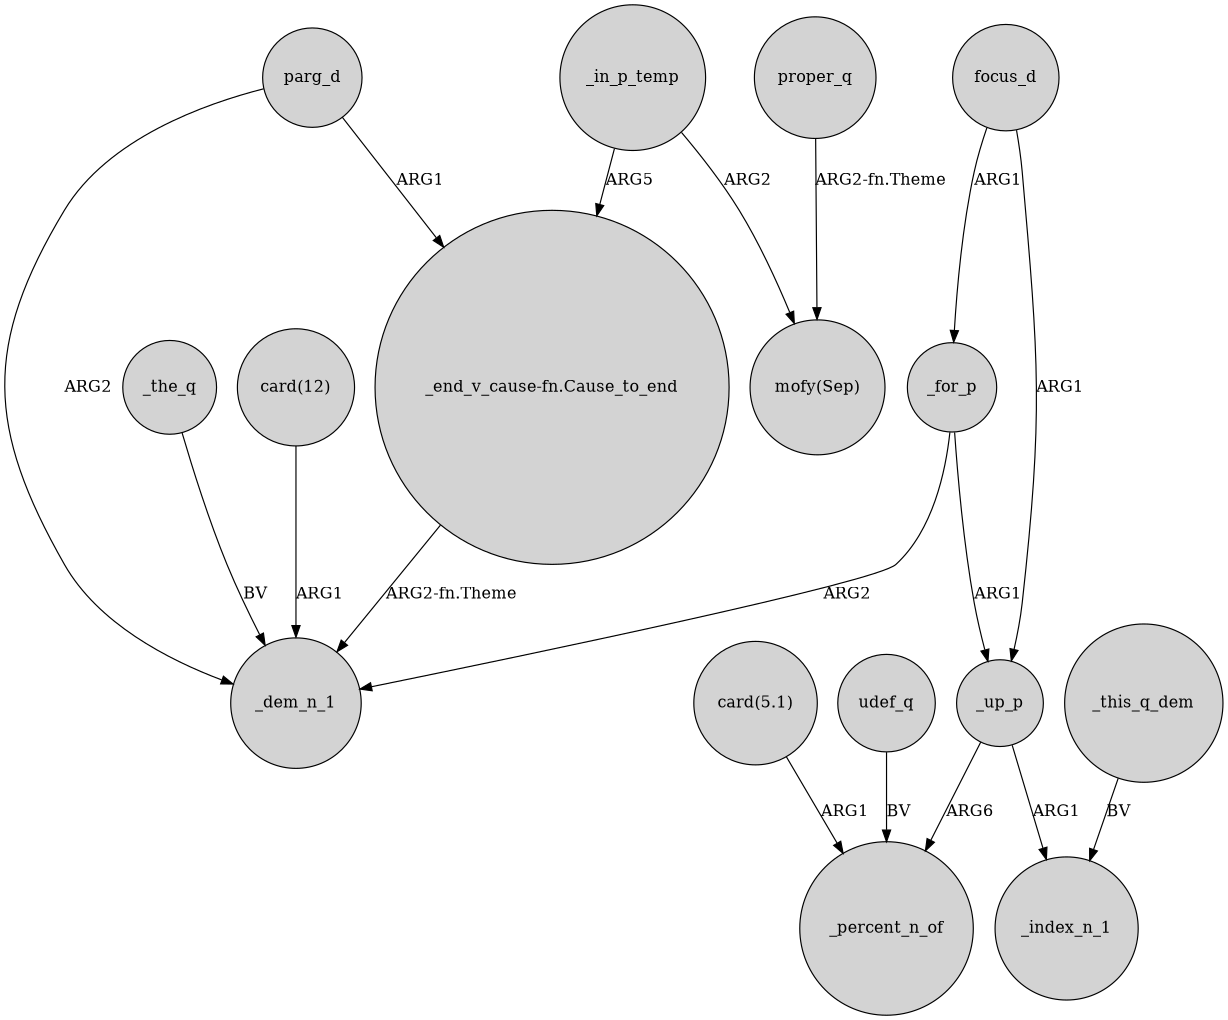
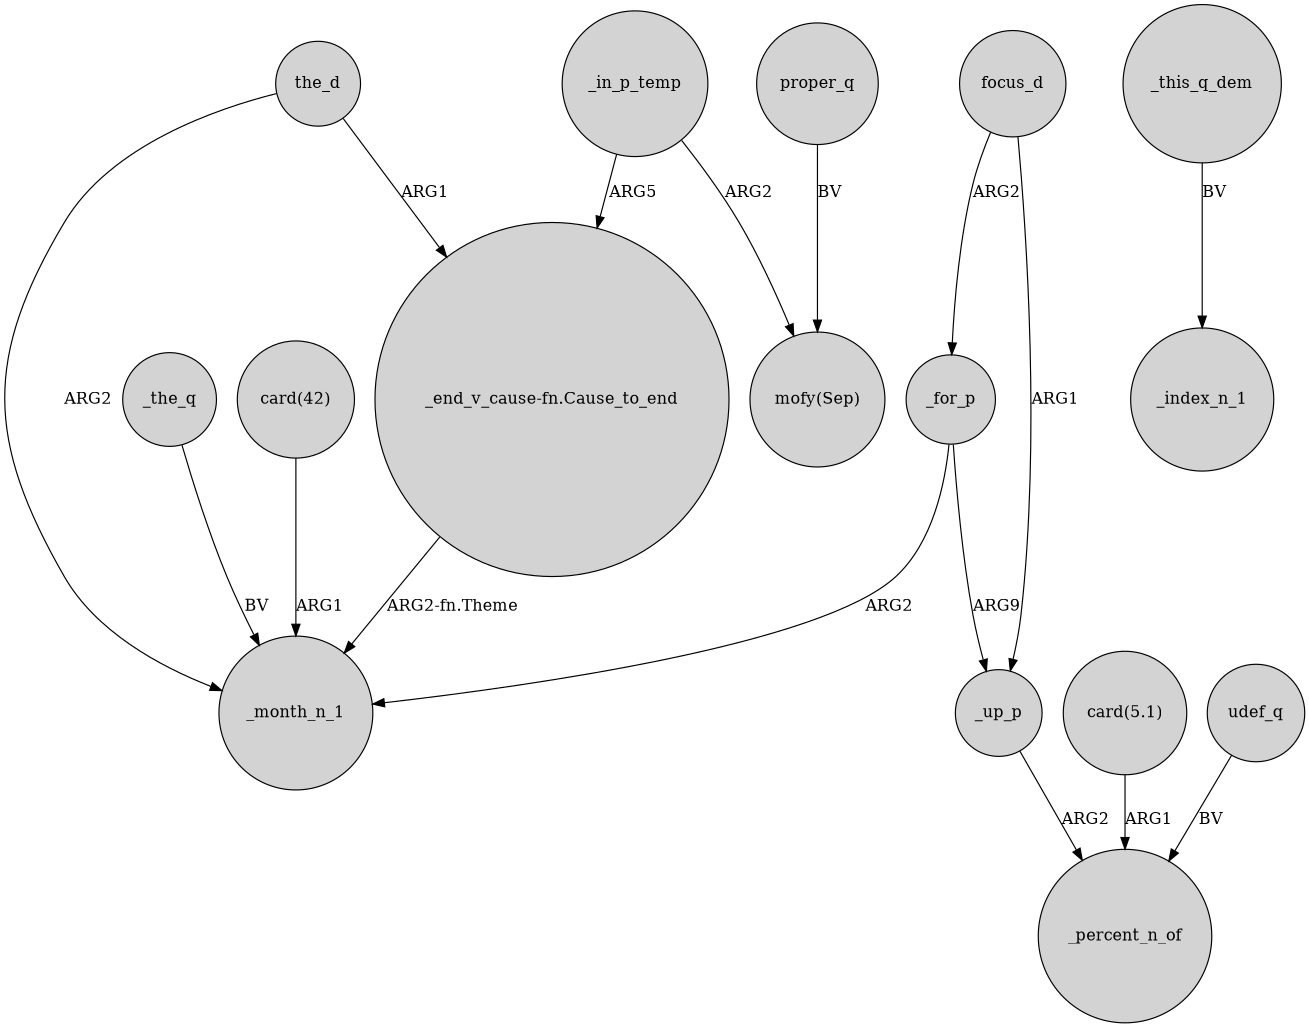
(312, 78) -> (318, 84)
(881, 180) -> (830, 193)
(998, 180) -> (997, 193)
(296, 387) -> (296, 400)
(998, 594) -> (997, 606)
(296, 703) -> (296, 713)
(1028, 797) -> none
(970, 812) -> (1086, 820)
